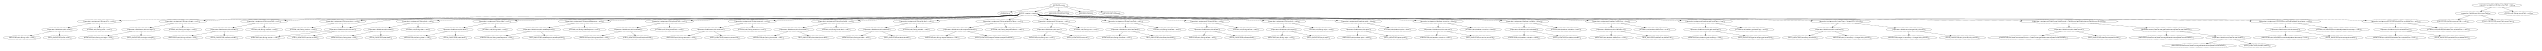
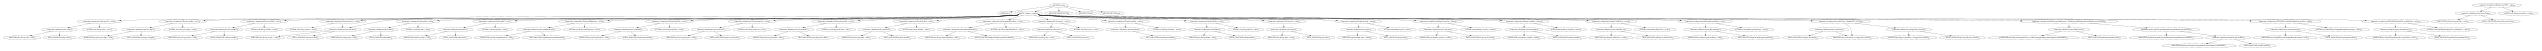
(1835, 25) -> (1850, 28)
(1321, 30) -> none
(1117, 38) -> none
